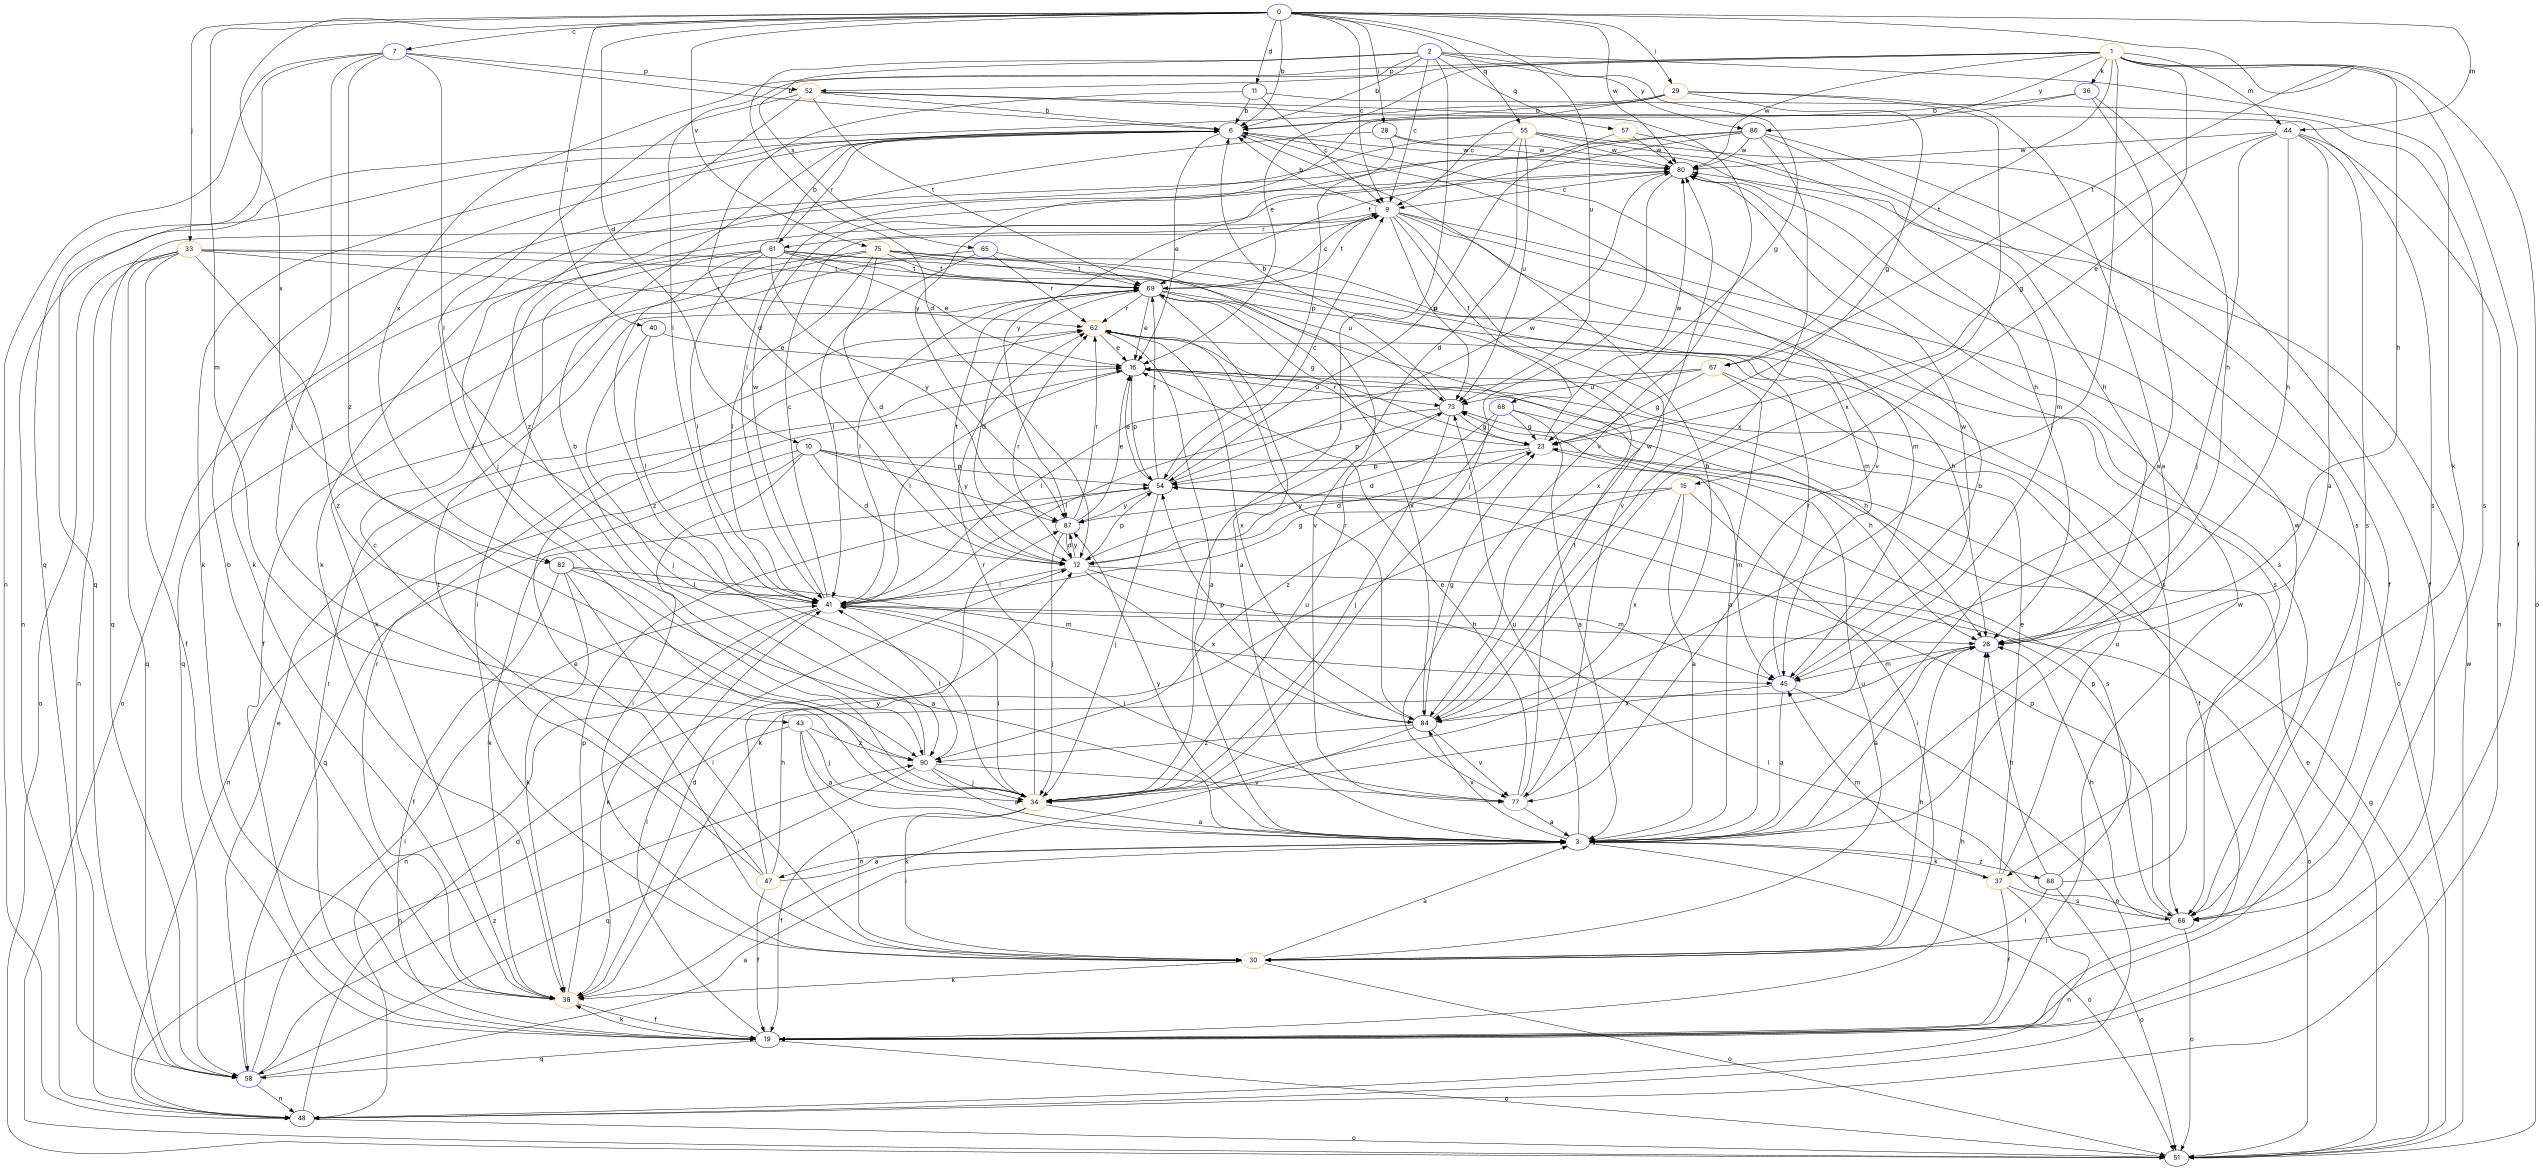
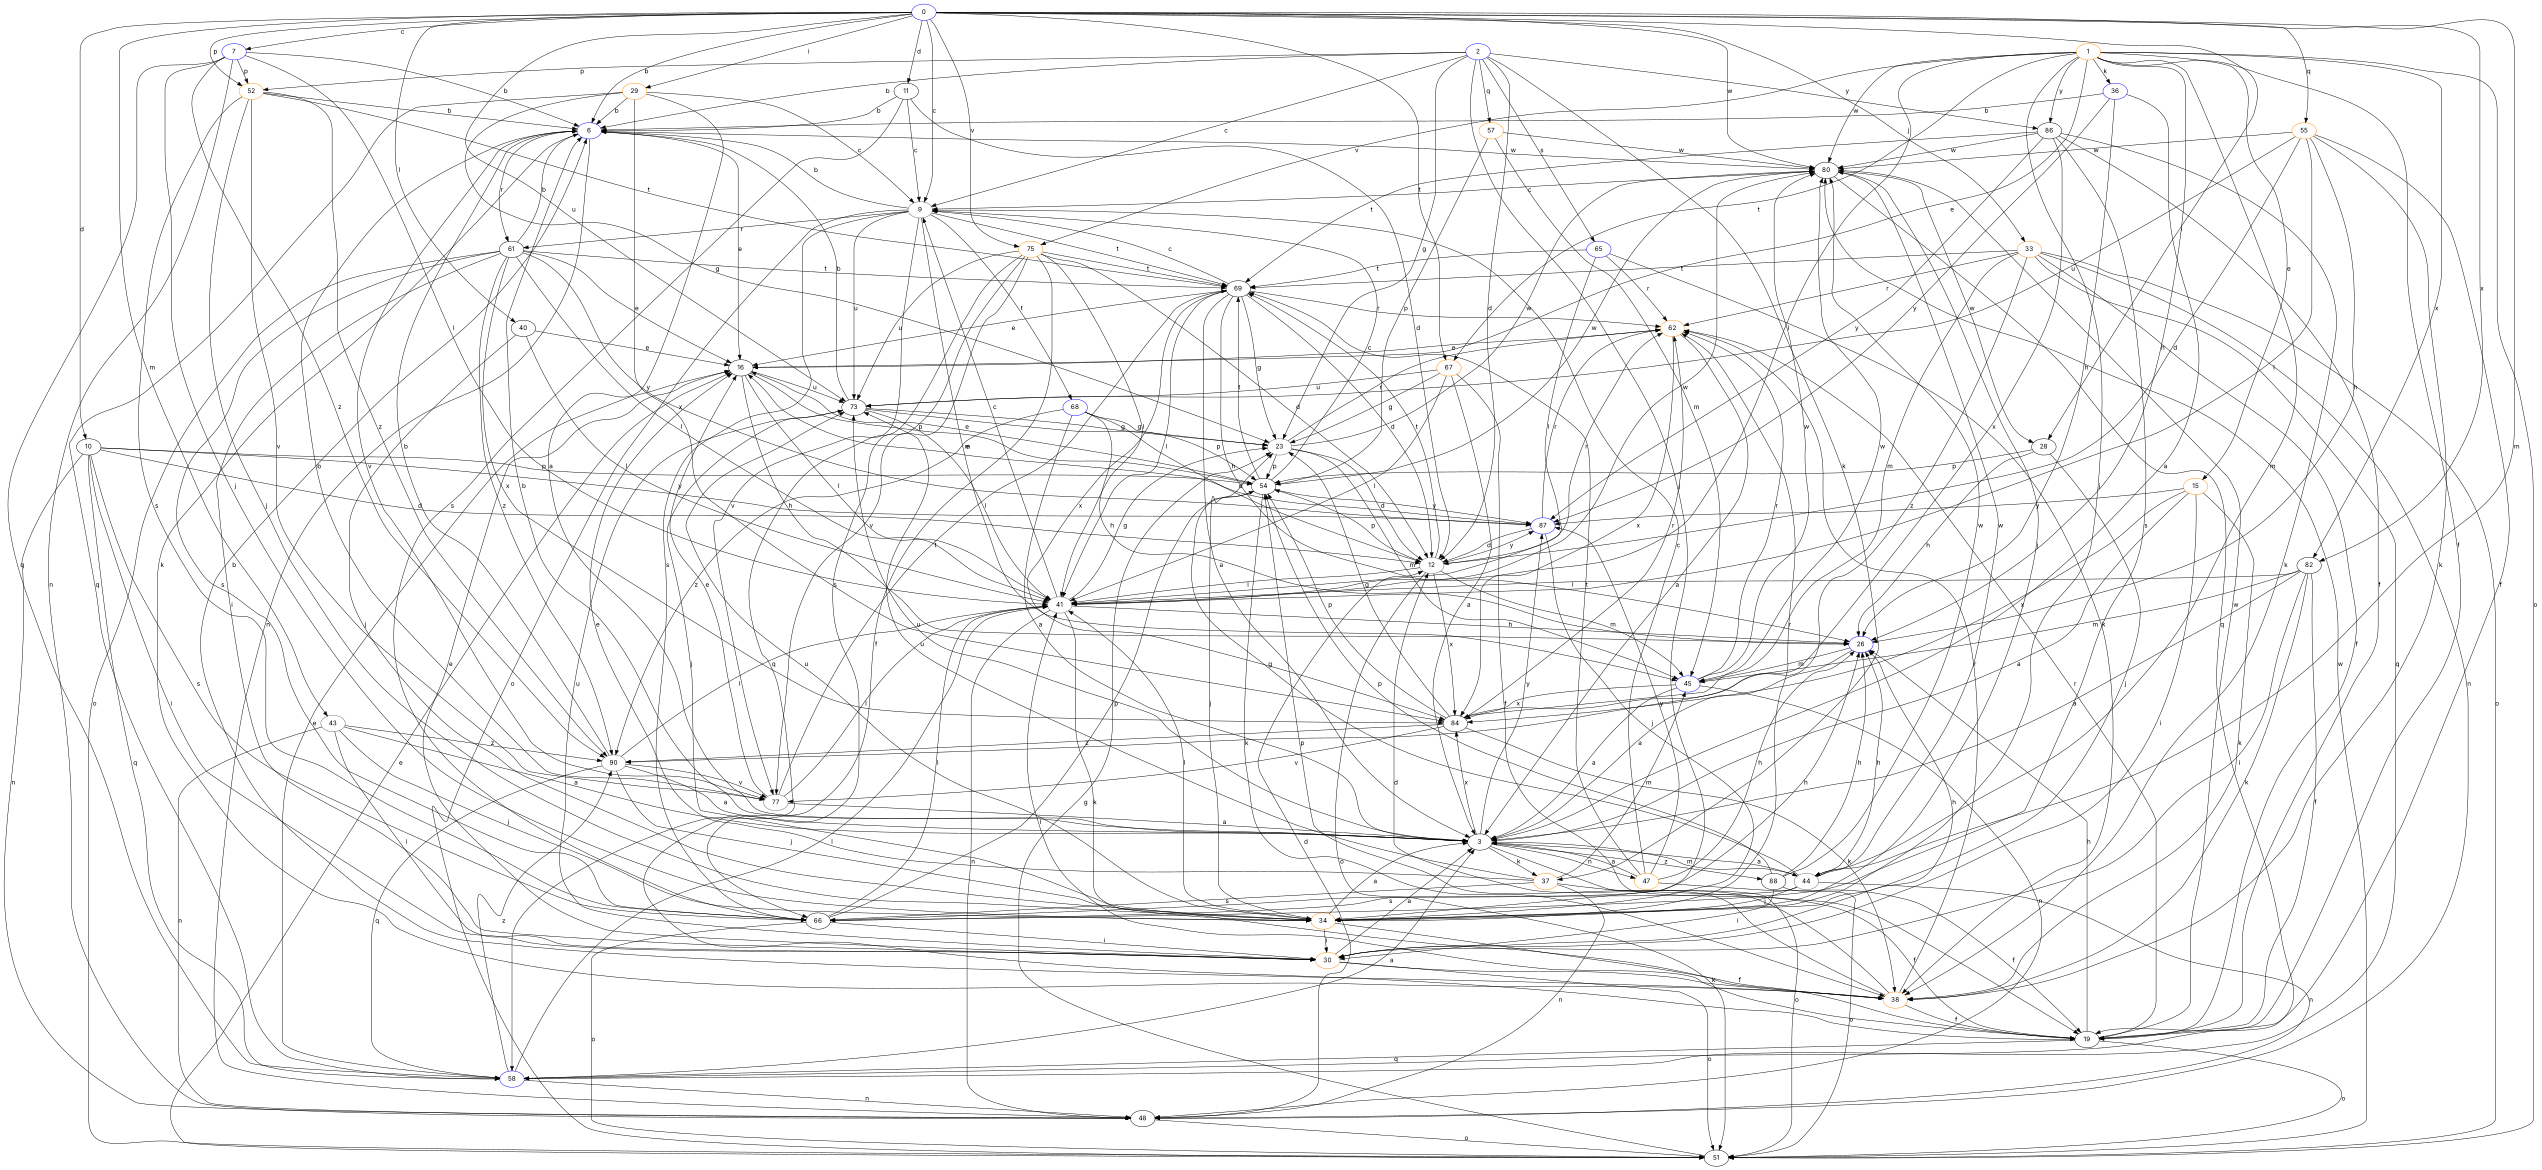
none -> (441, 21)
none -> (1554, 112)
(1529, 153) -> (1956, 278)
none -> (1673, 860)
(666, 1032) -> none
